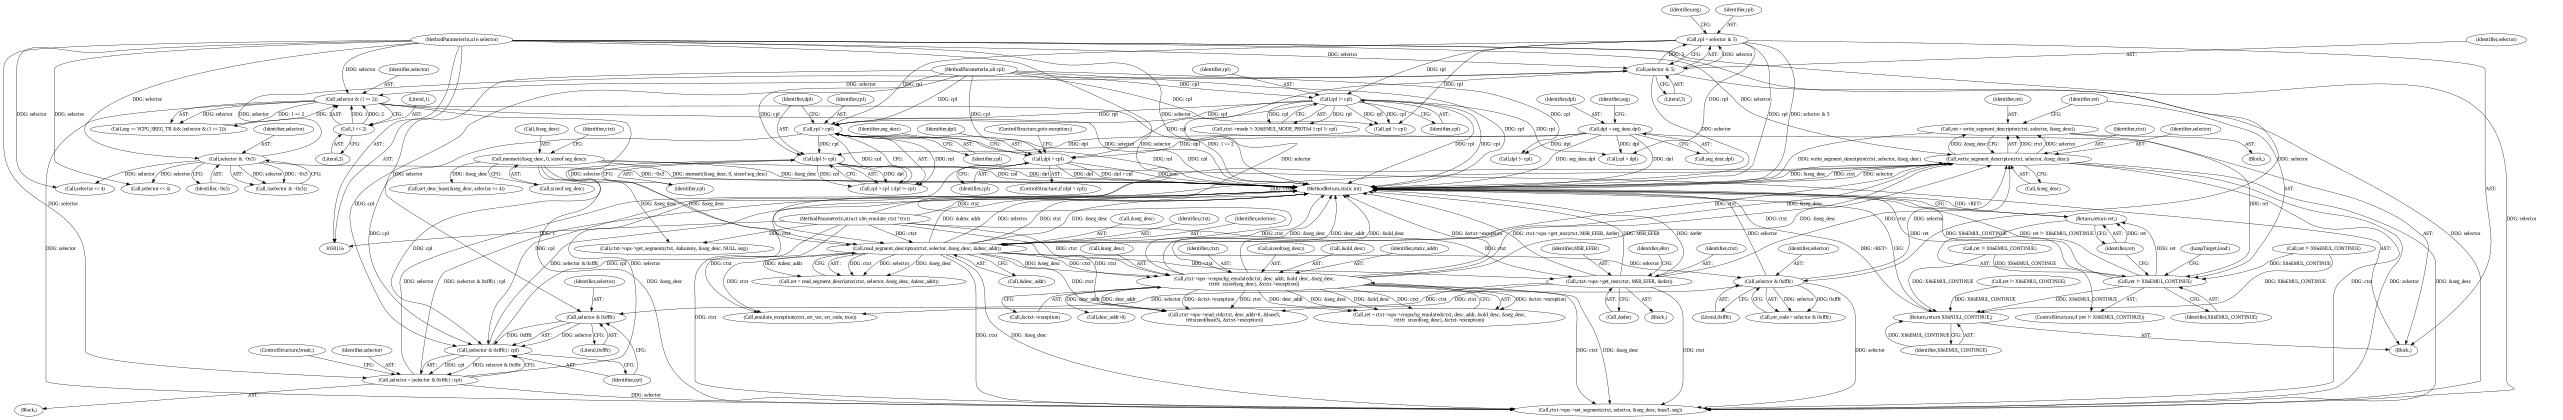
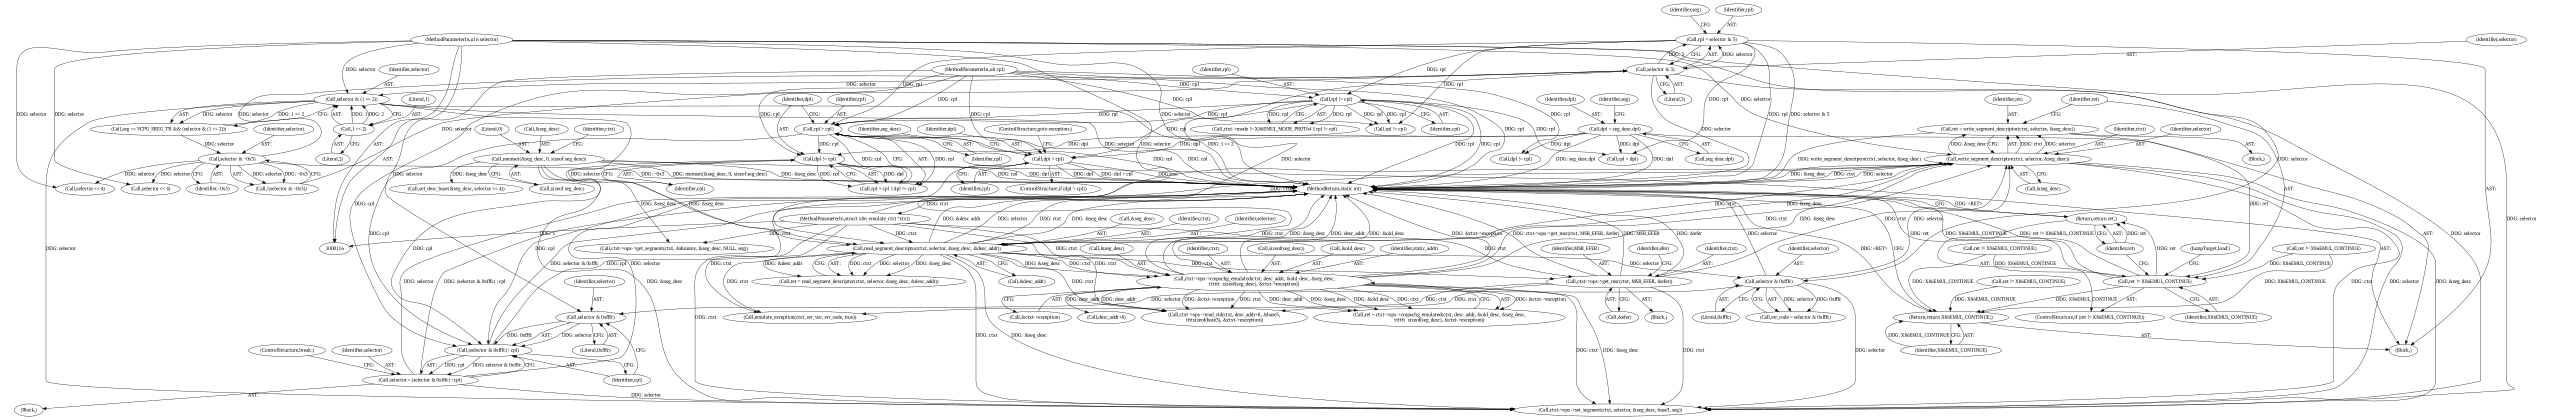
(1068, 50) -> (955, 92)
(185, 77) -> (199, 144)
(324, 114) -> (324, 114)
none -> (492, 129)
(6, 158) -> none
(1103, 196) -> (1097, 196)
(335, 249) -> (335, 249)
(1951, 318) -> (1951, 318)
